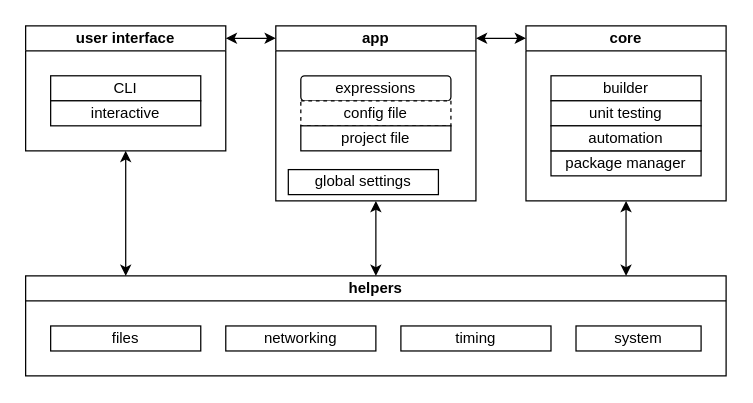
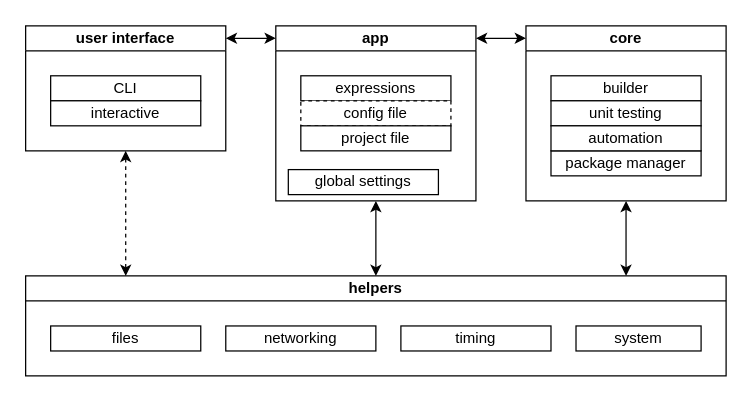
(376, 88) -> (376, 88)
(126, 212) -> (126, 212)
